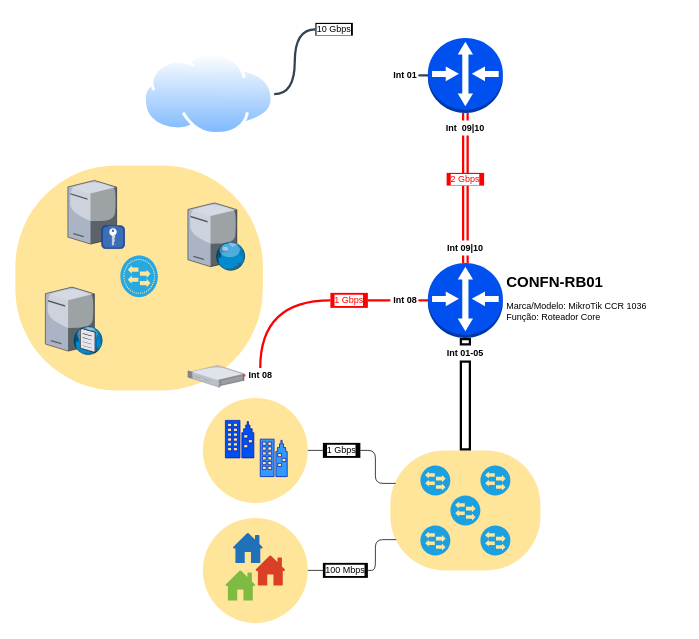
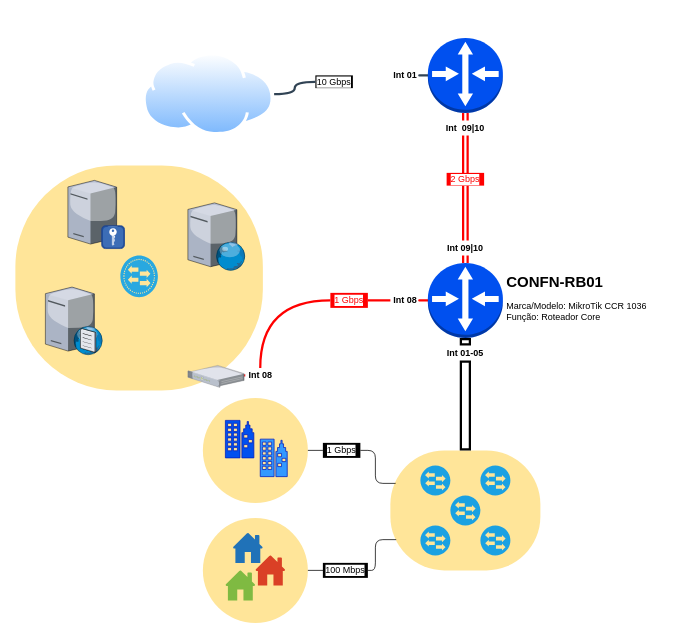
(334, 29) -> (334, 82)
